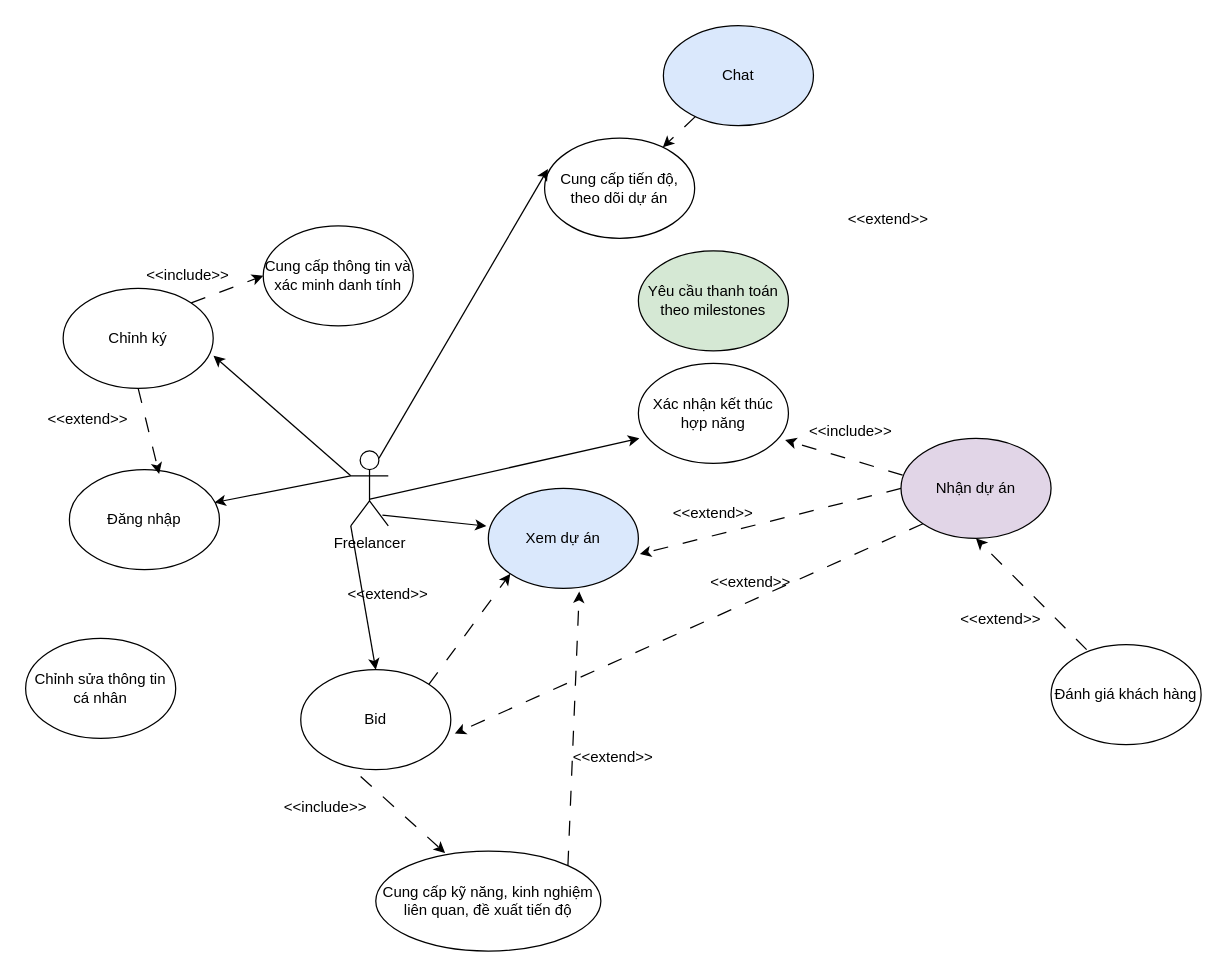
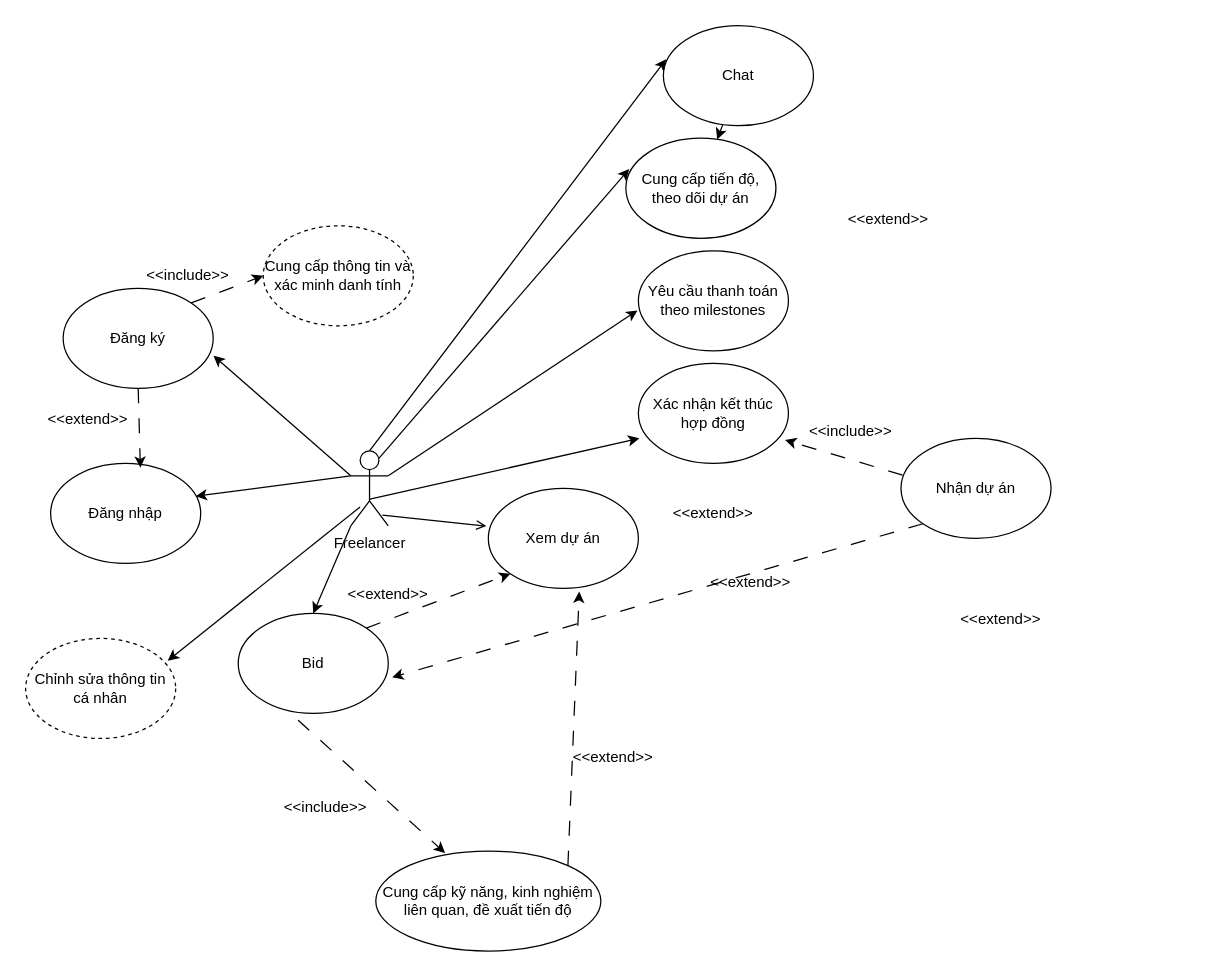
(738, 76) -> (738, 76)
(619, 188) -> (701, 188)
none -> (548, 215)
(338, 276) -> (338, 276)
(713, 301) -> (713, 301)
(138, 338) -> (138, 338)
none -> (510, 395)
(713, 413) -> (713, 413)
(976, 488) -> (976, 488)
(144, 519) -> (126, 513)
(476, 525) -> (478, 525)
(563, 538) -> (563, 538)
(658, 549) -> none
(1017, 580) -> none
none -> (267, 581)
(101, 688) -> (101, 688)
(1126, 694) -> none
(376, 719) -> (313, 663)
